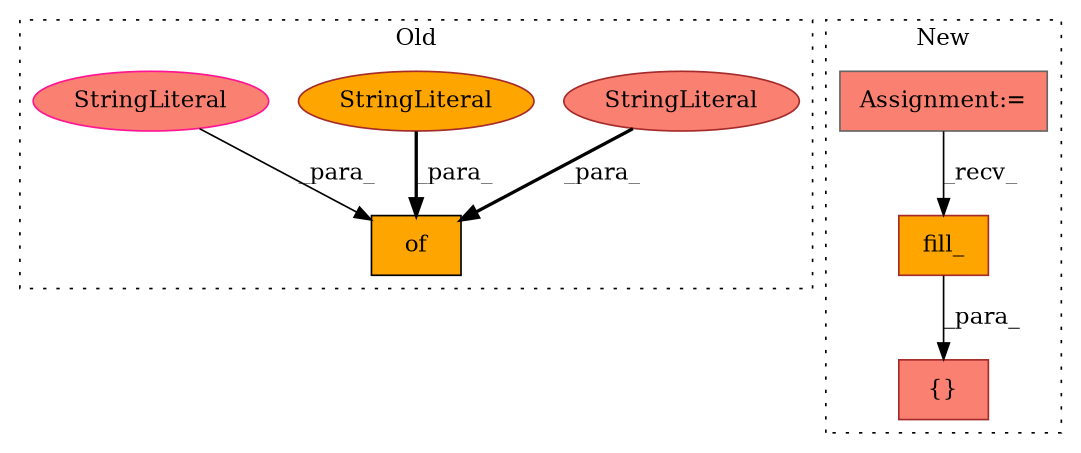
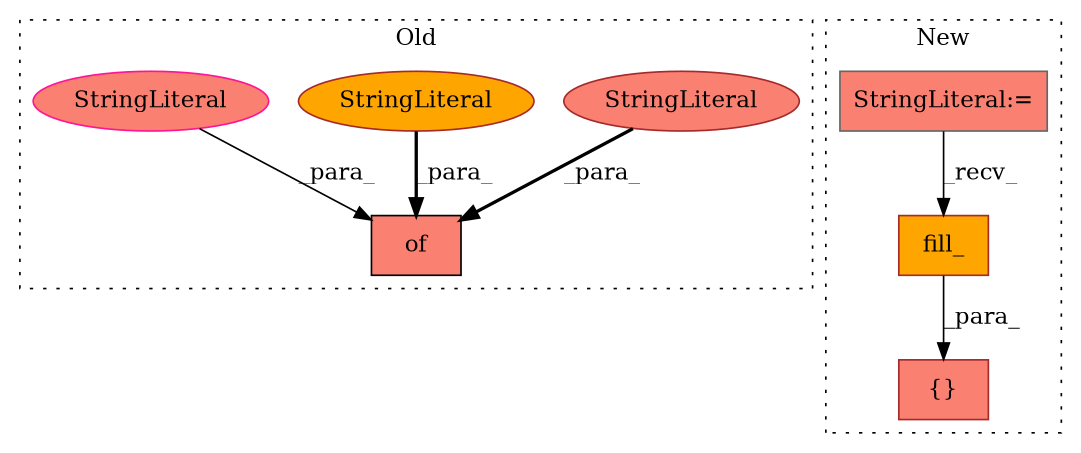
(944, 101) -> (944, 101)
(416, 245) -> (416, 245)
